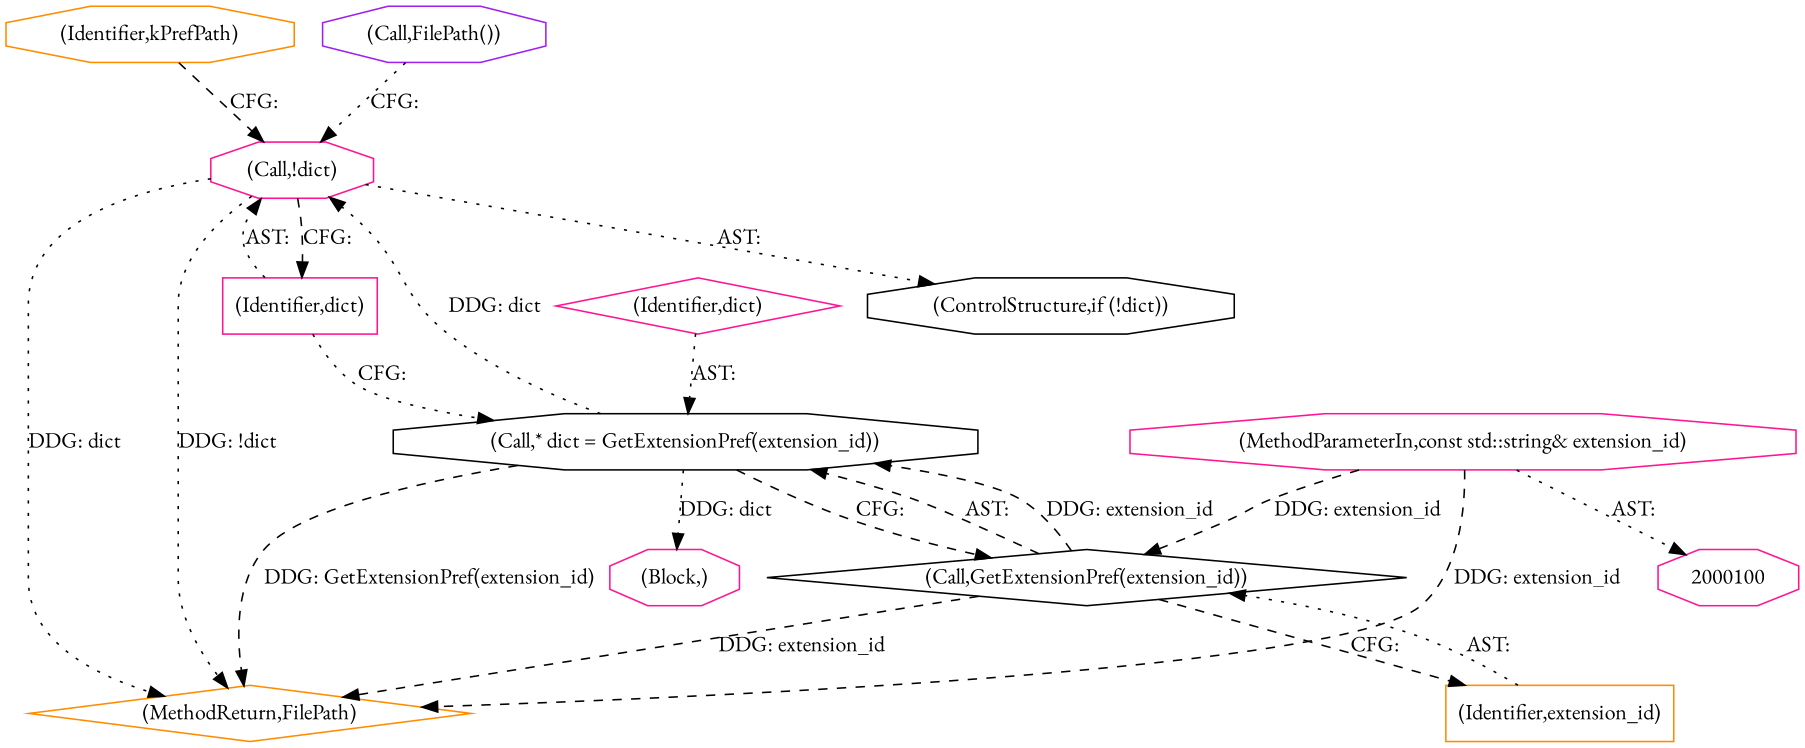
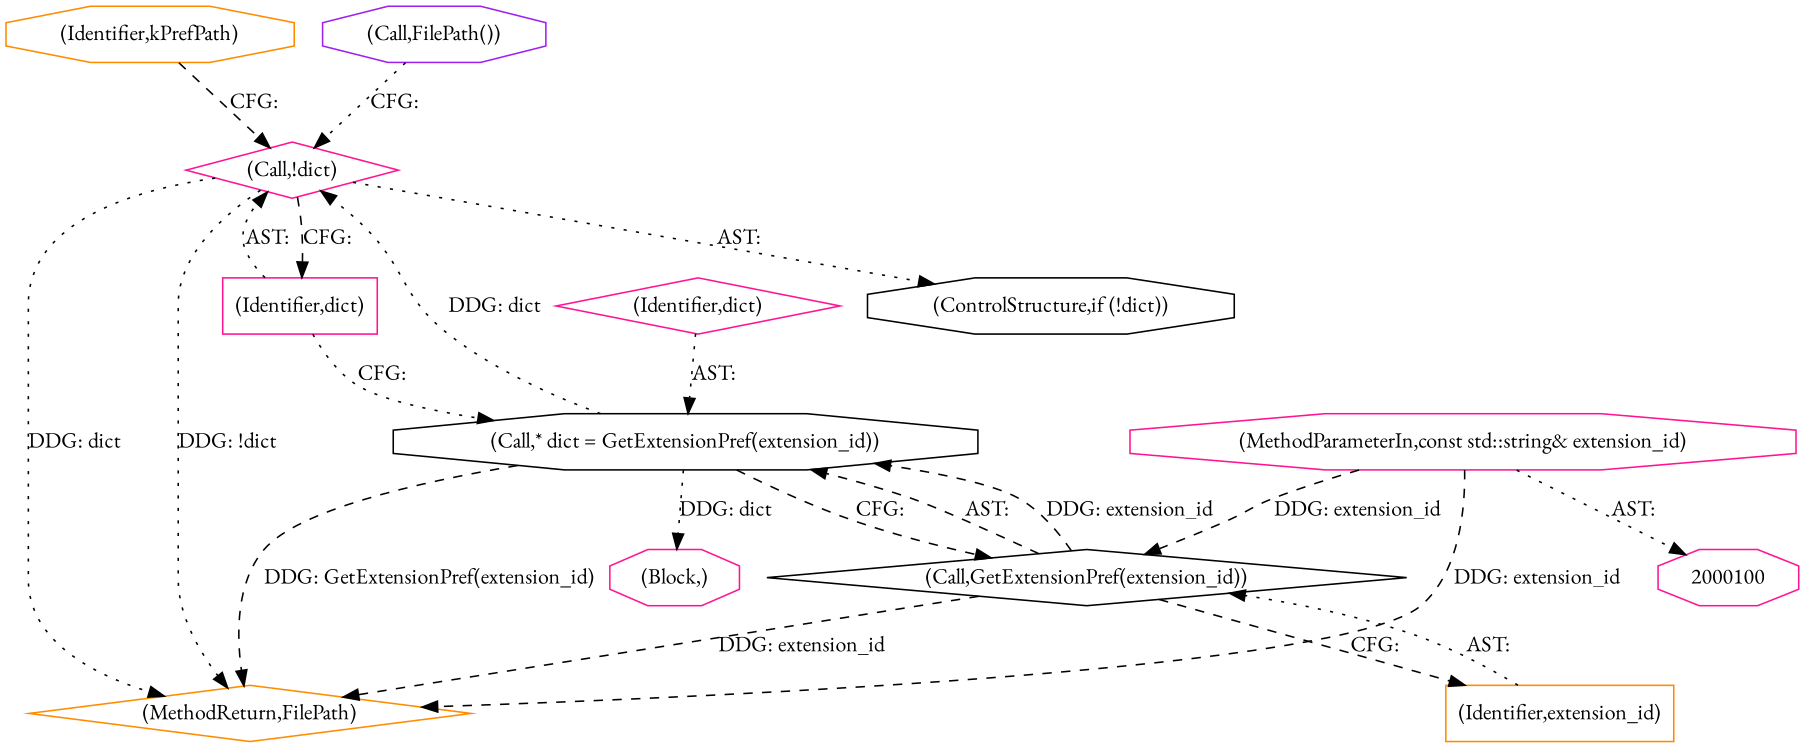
(292, 170) -> (292, 170)
